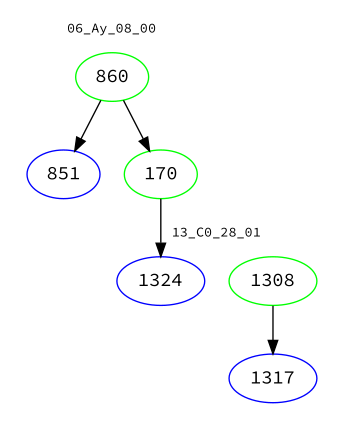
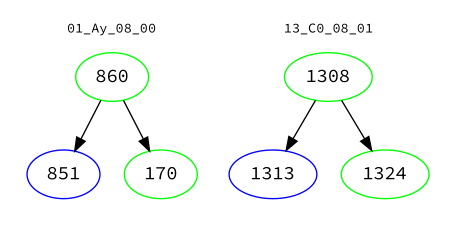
(112, 29) -> (112, 29)
(161, 229) -> (353, 120)
(217, 233) -> (329, 29)
(161, 281) -> (385, 174)
(273, 378) -> (273, 174)
